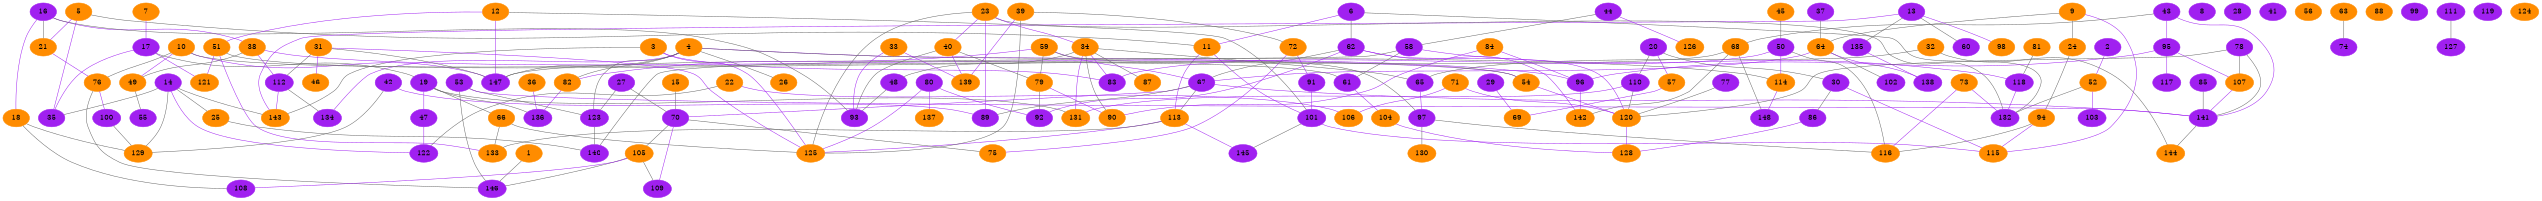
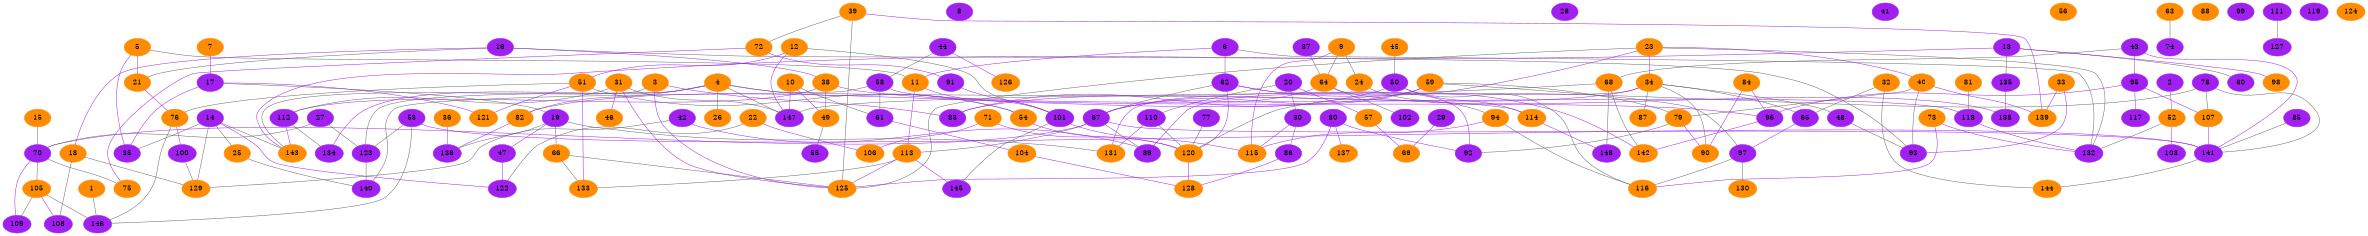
(139, 65) -> (395, 89)
